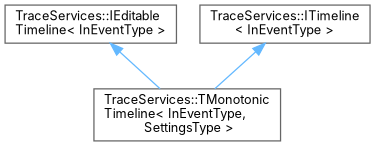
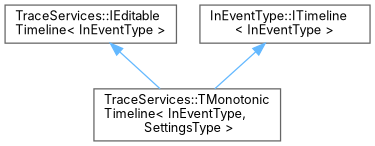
(285, 24) -> (285, 24)
